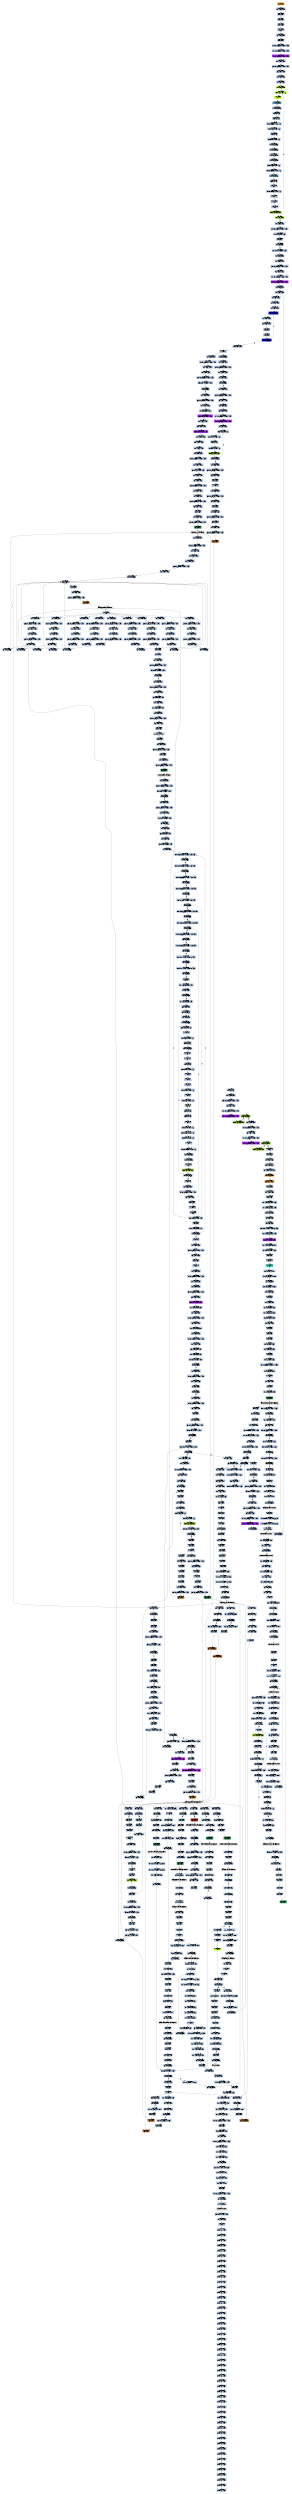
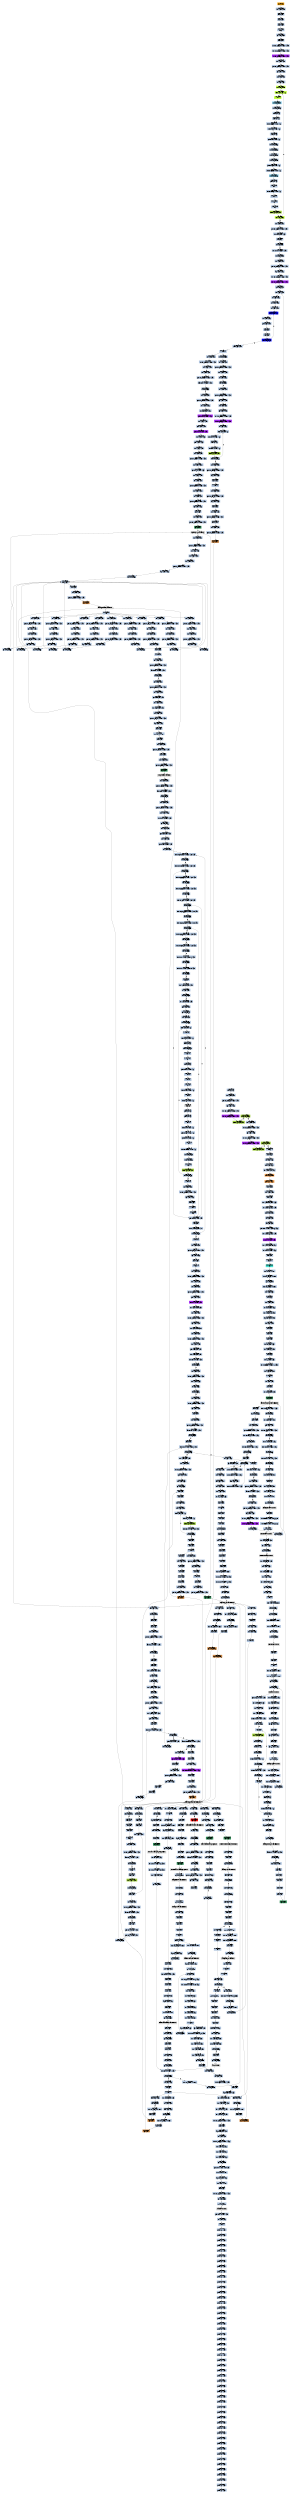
(218, 1949) -> (218, 1949)
